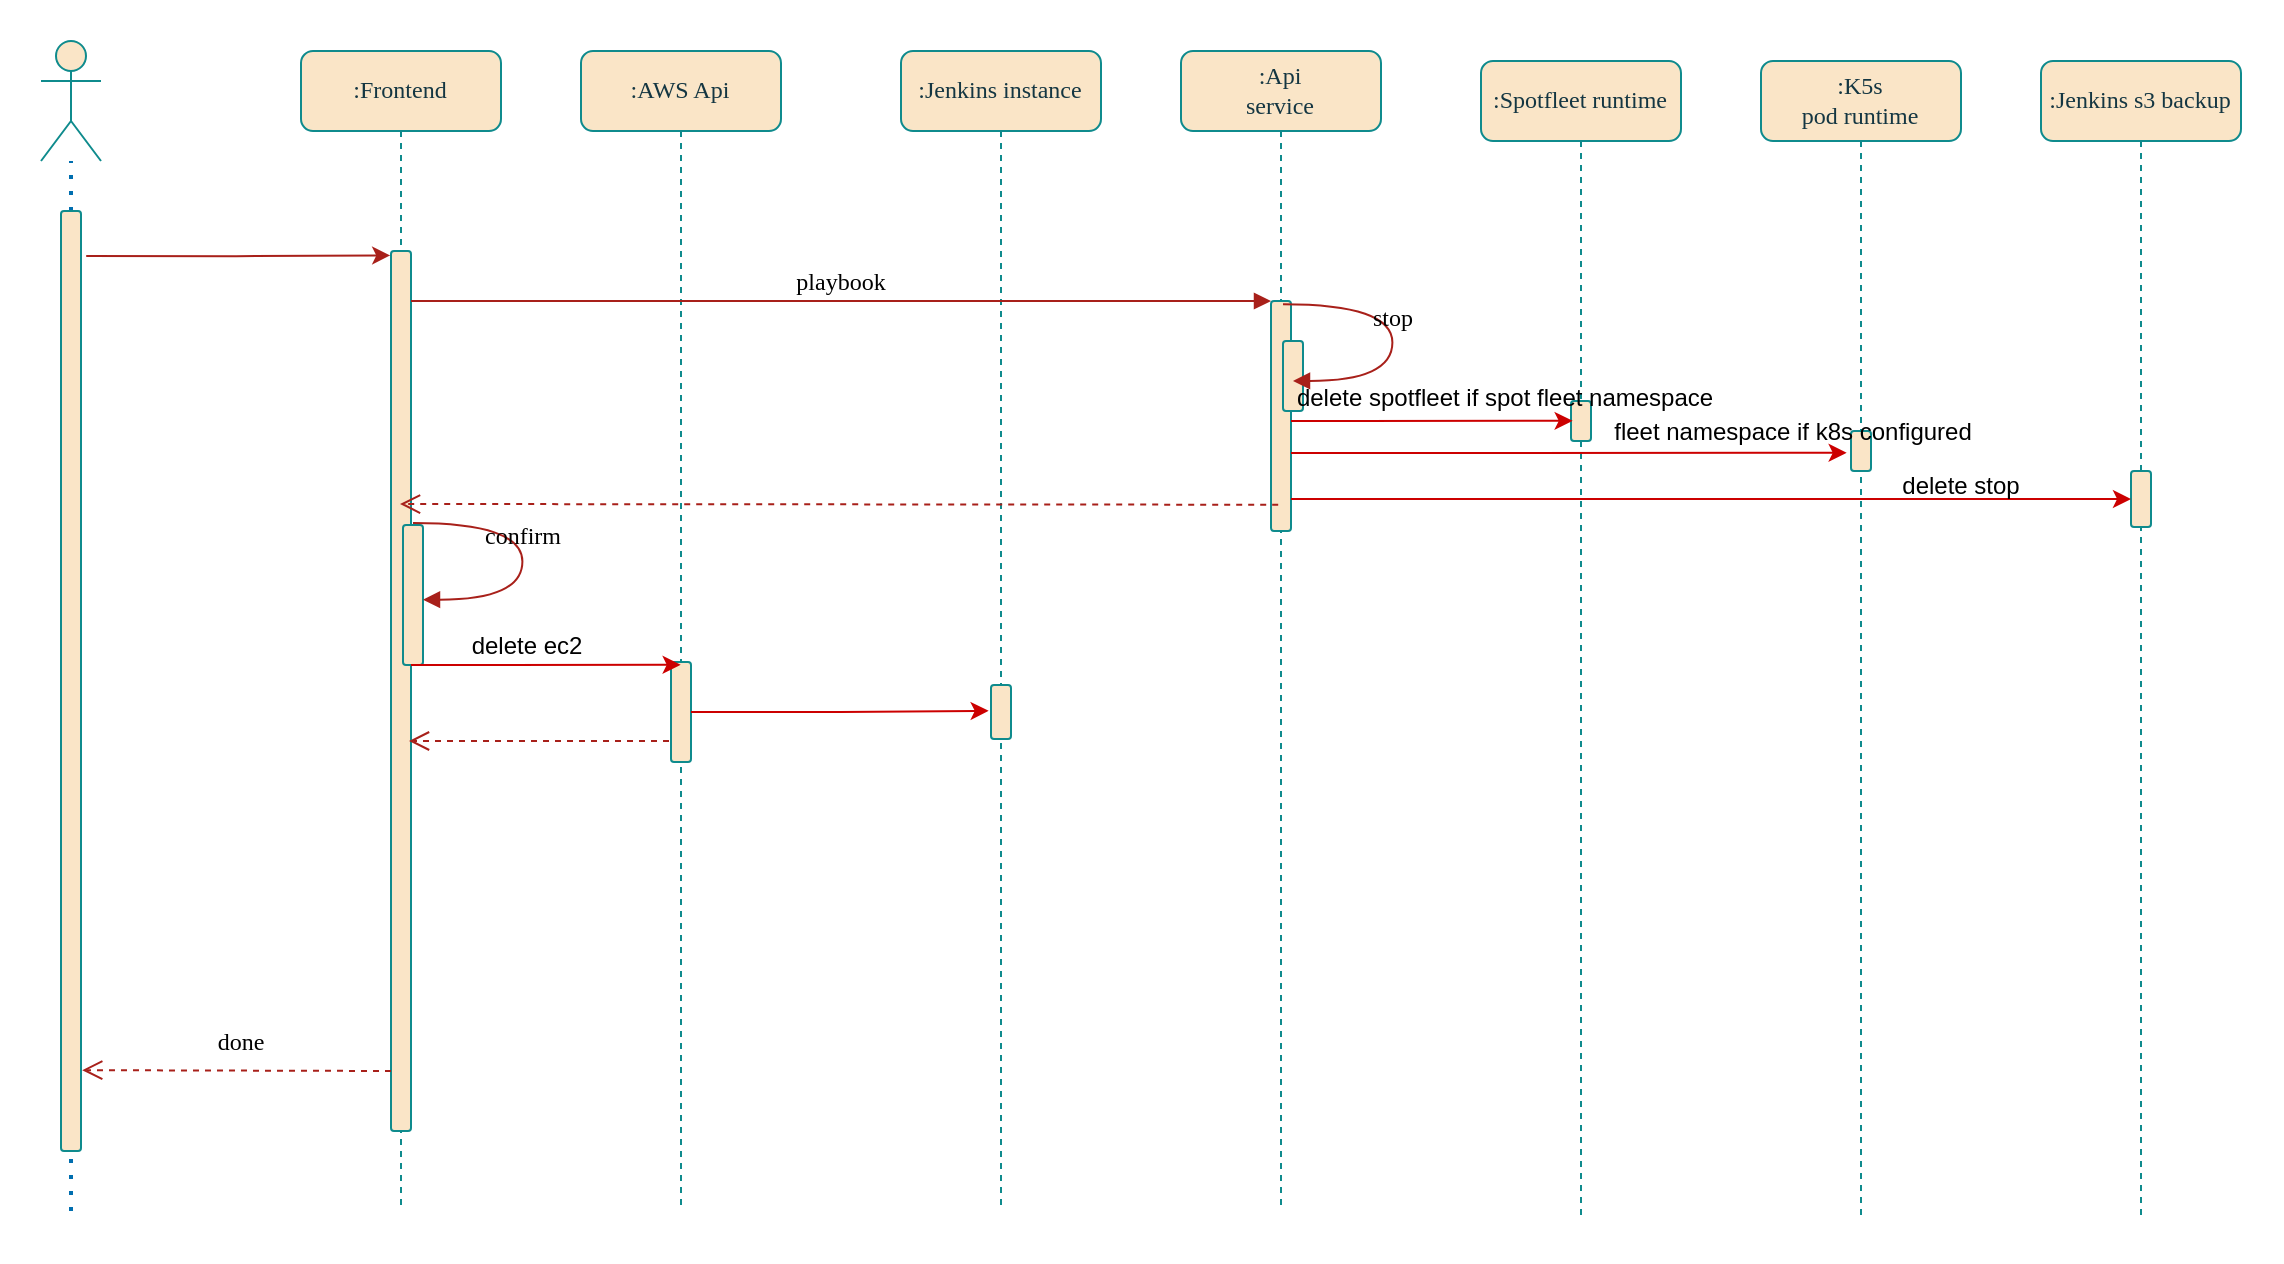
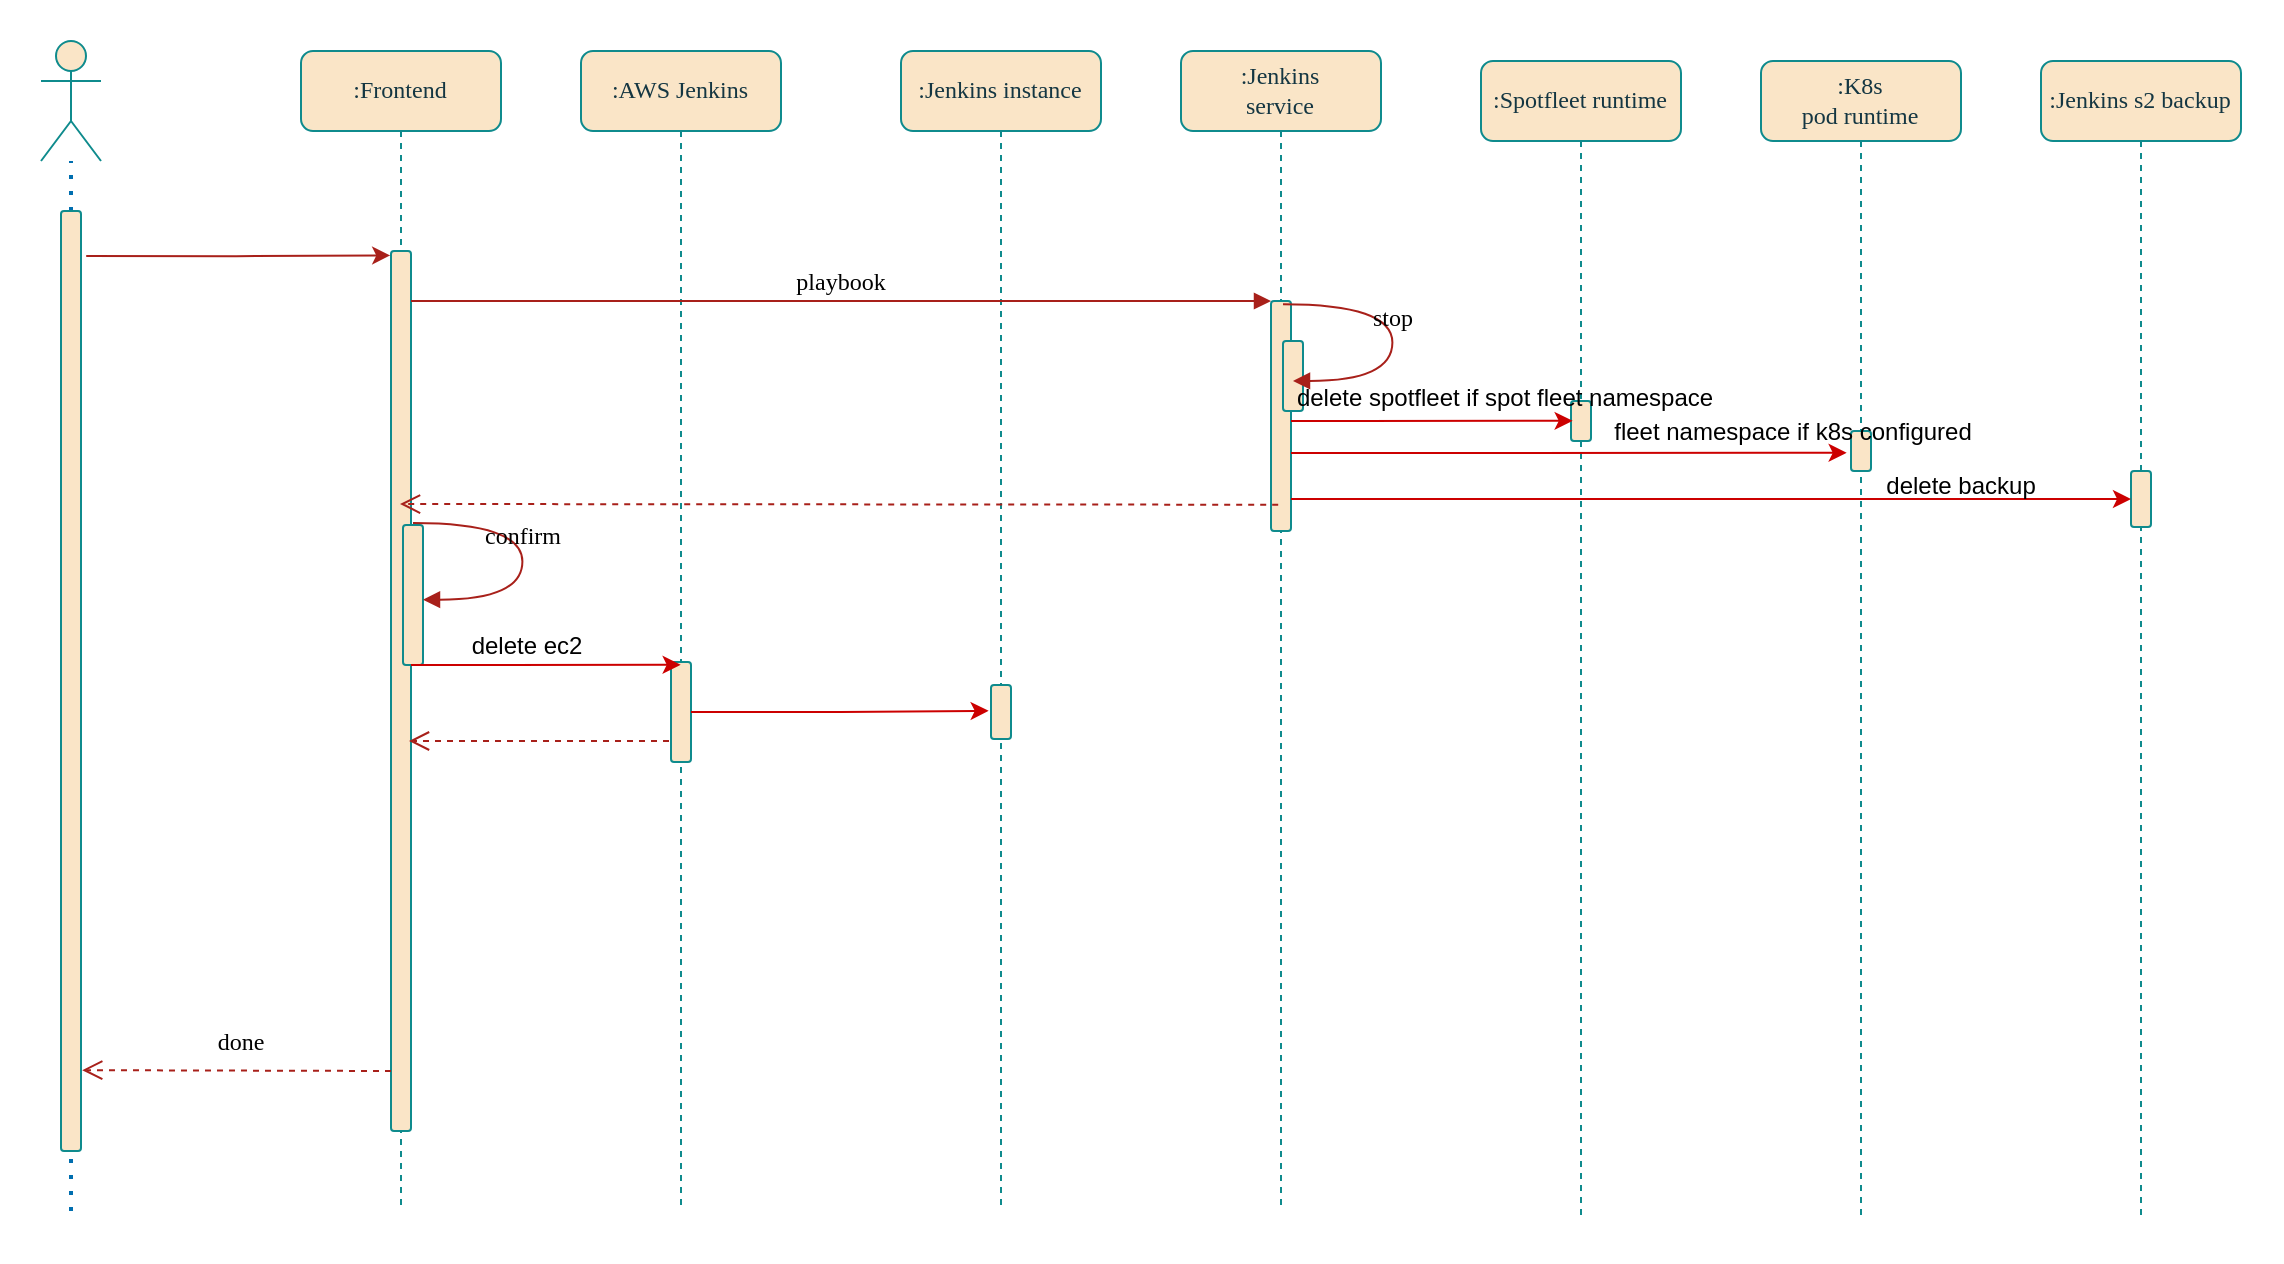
(681, 91) -> (681, 91)
(1281, 91) -> (1281, 91)
(1861, 101) -> (1861, 101)
(2141, 101) -> (2141, 101)
(1962, 487) -> (1962, 487)
